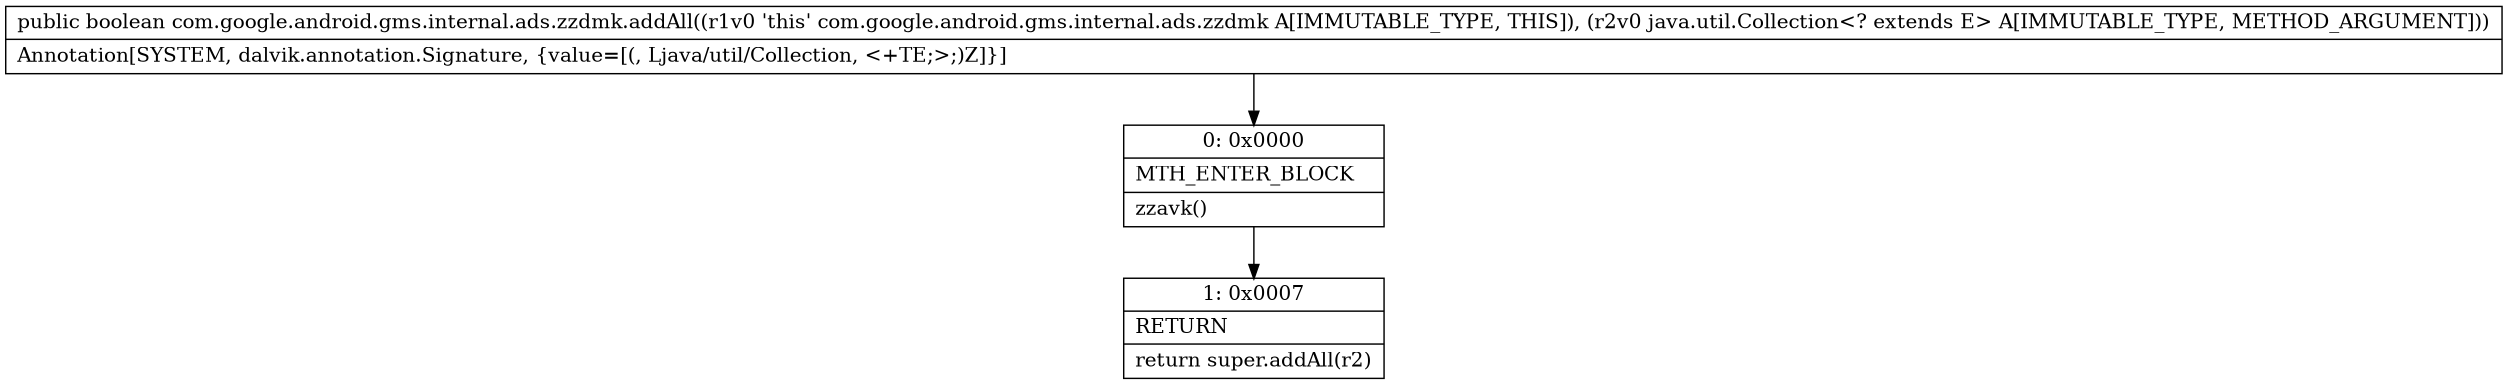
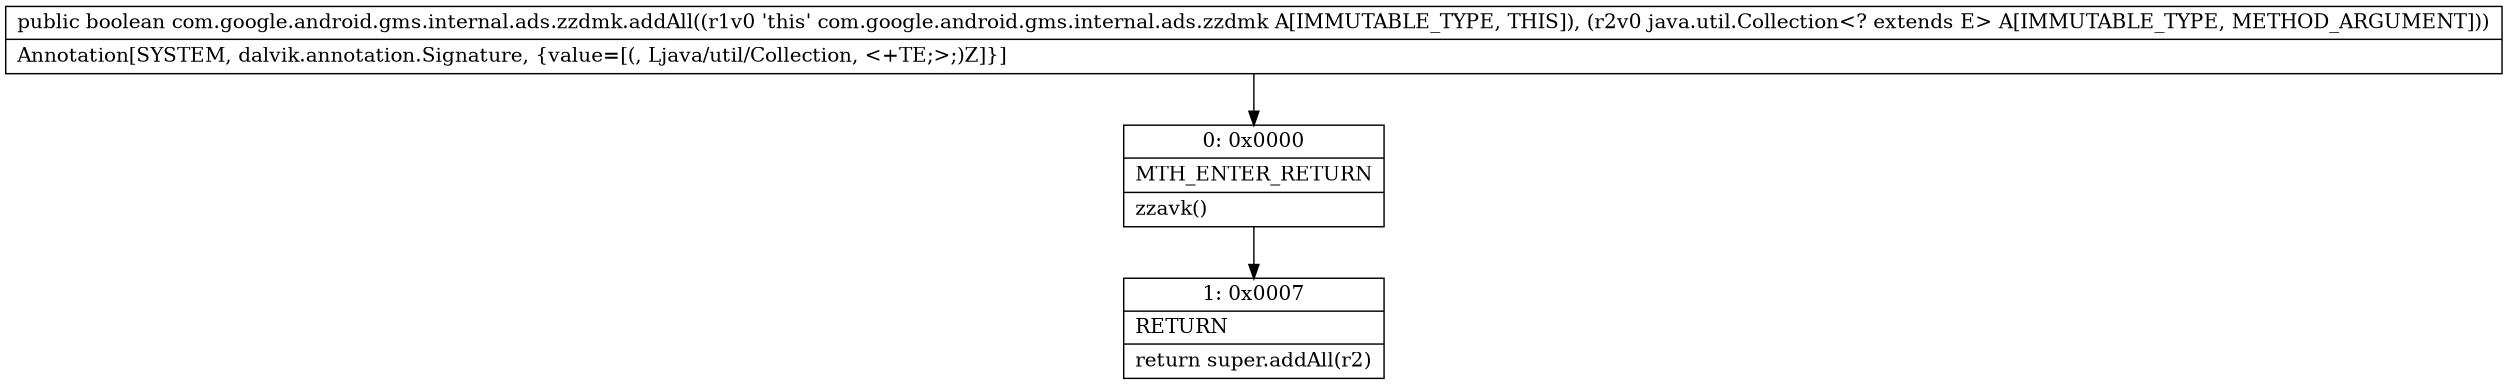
(1245, 175) -> (1254, 175)
